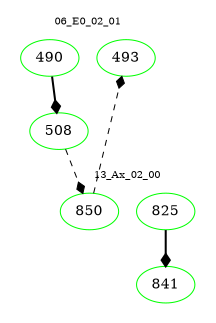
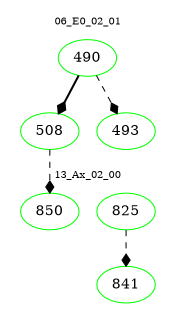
(106, 141) -> (104, 89)
(166, 242) -> (126, 242)
